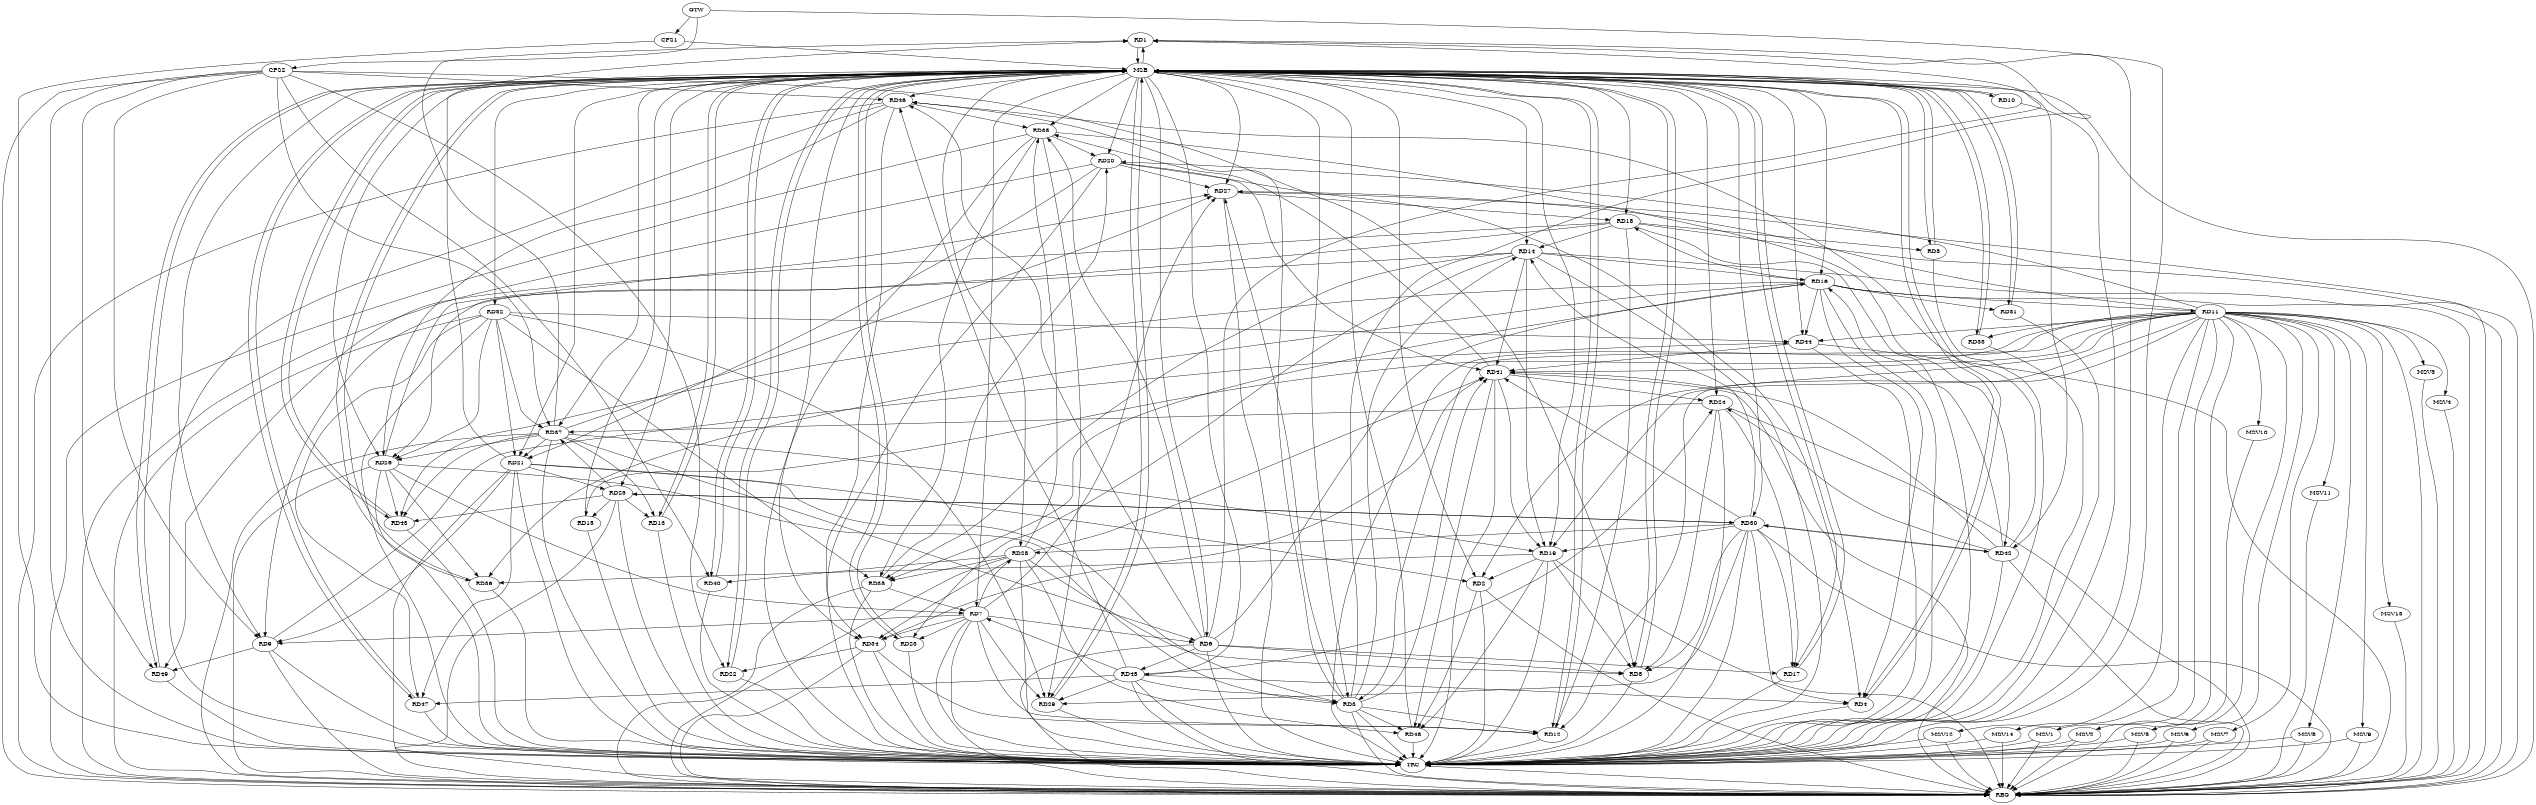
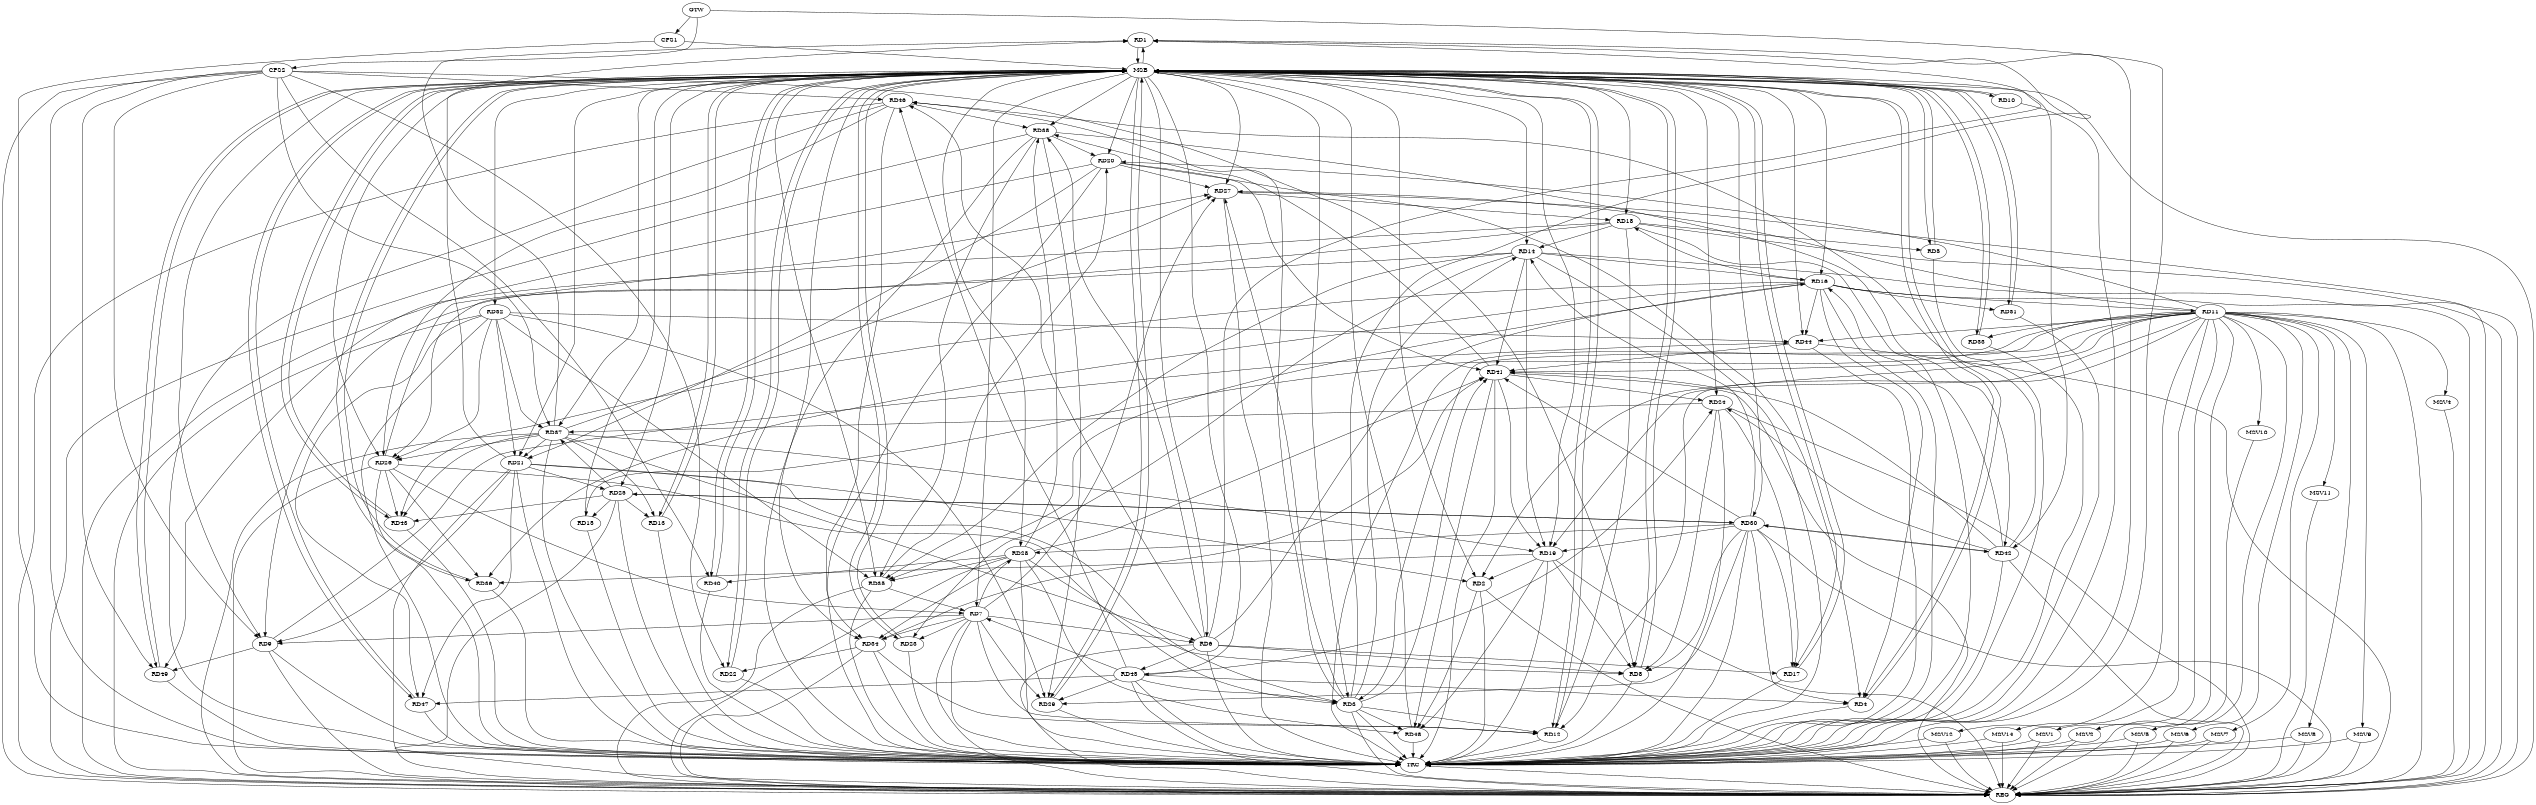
(1009, 81) -> (778, 170)
(2426, 372) -> none
(2392, 614) -> none
